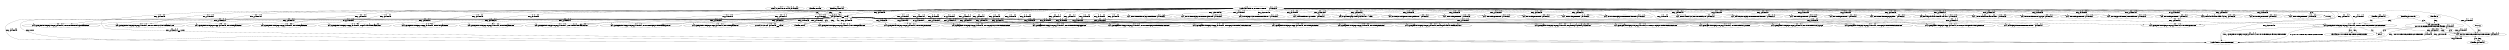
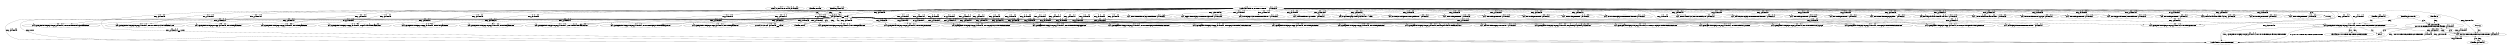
(1264, 13) -> (1264, 13)
(1202, 17) -> (1202, 17)
(2467, 21) -> (2467, 21)
none -> (1498, 26)
